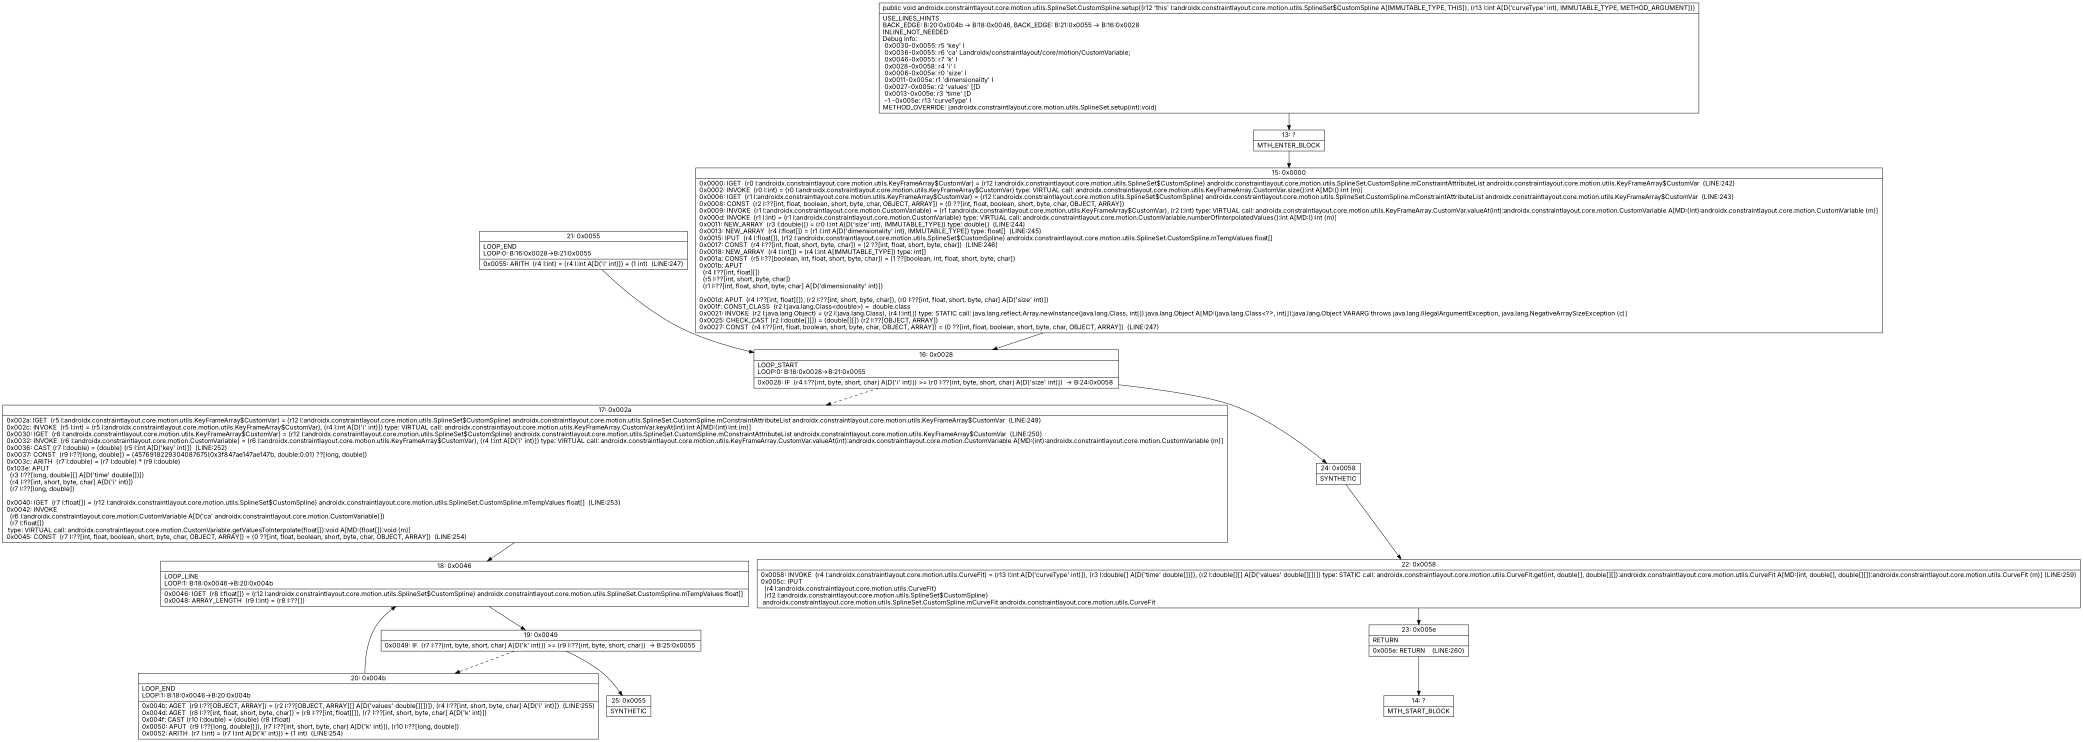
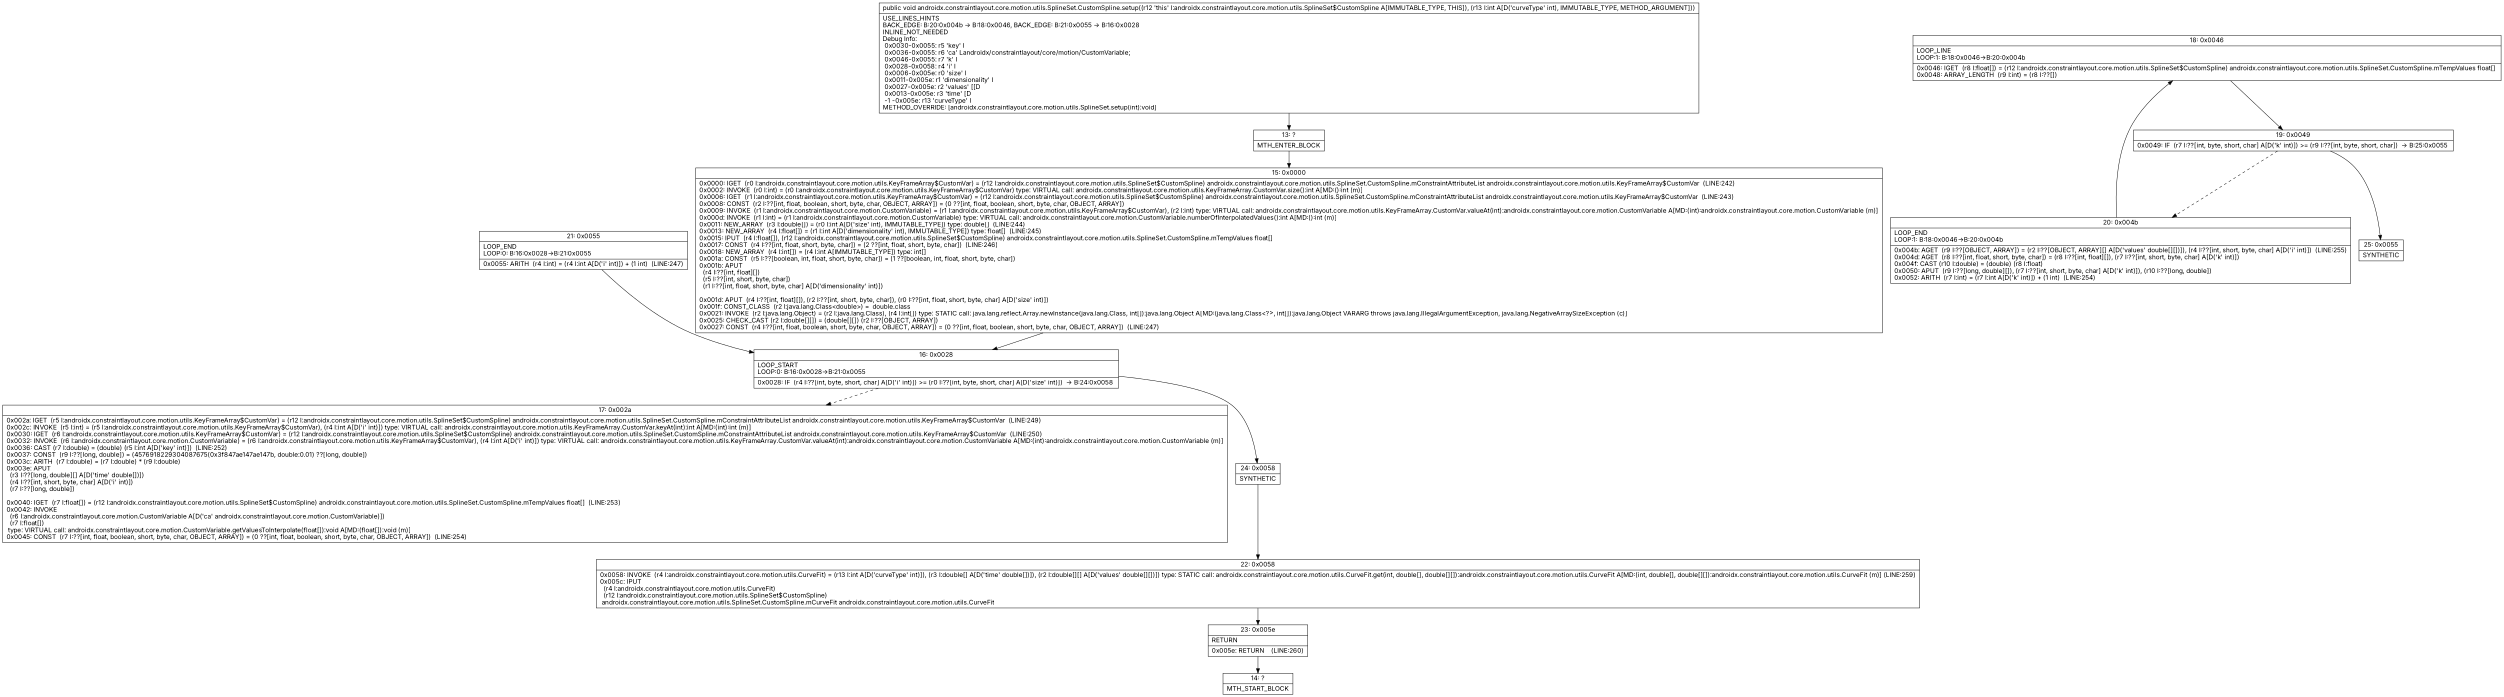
(30, 469) -> (31, 469)
(503, 551) -> none
